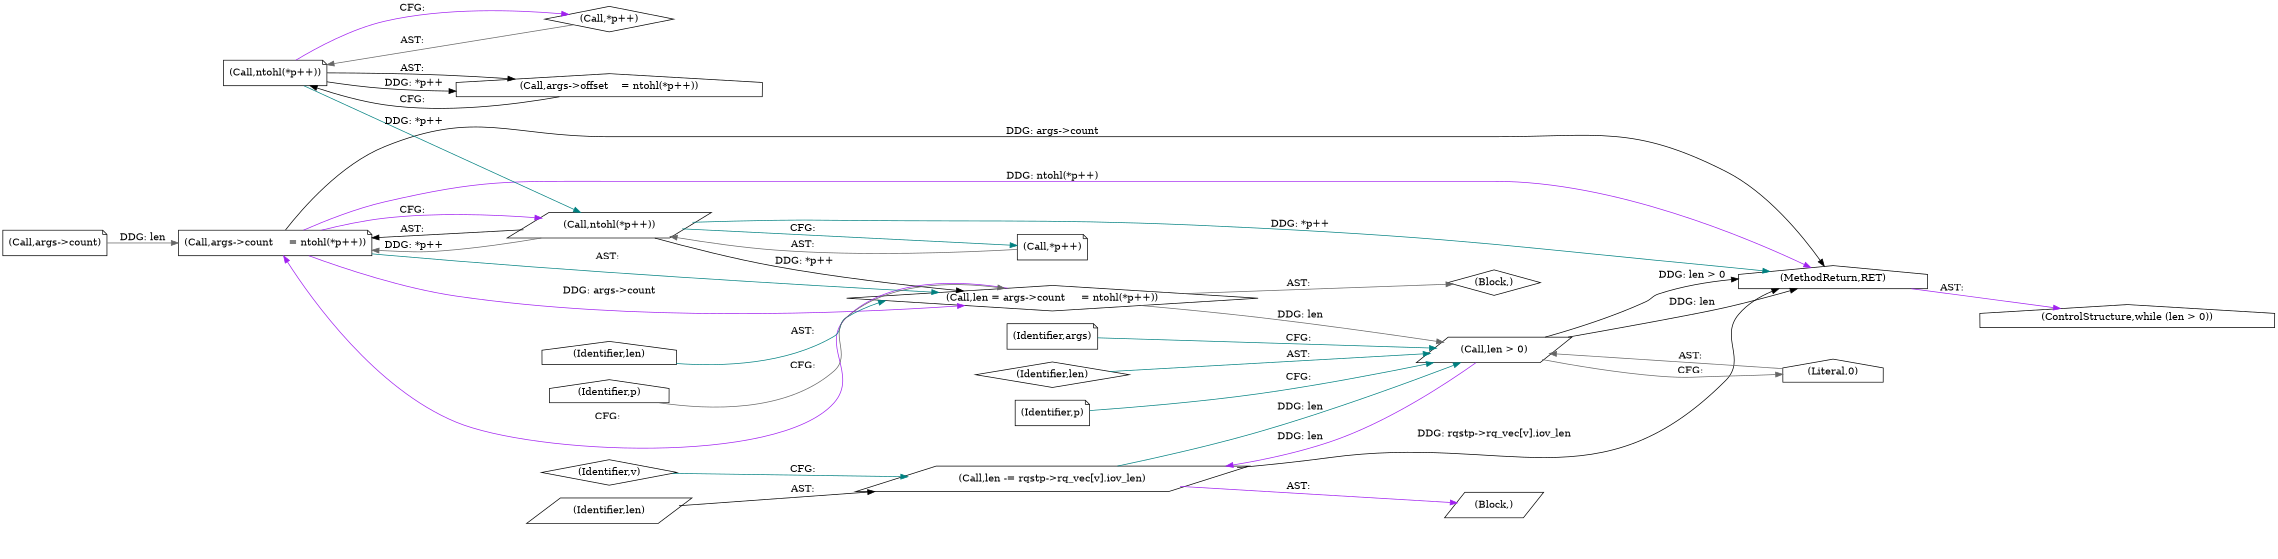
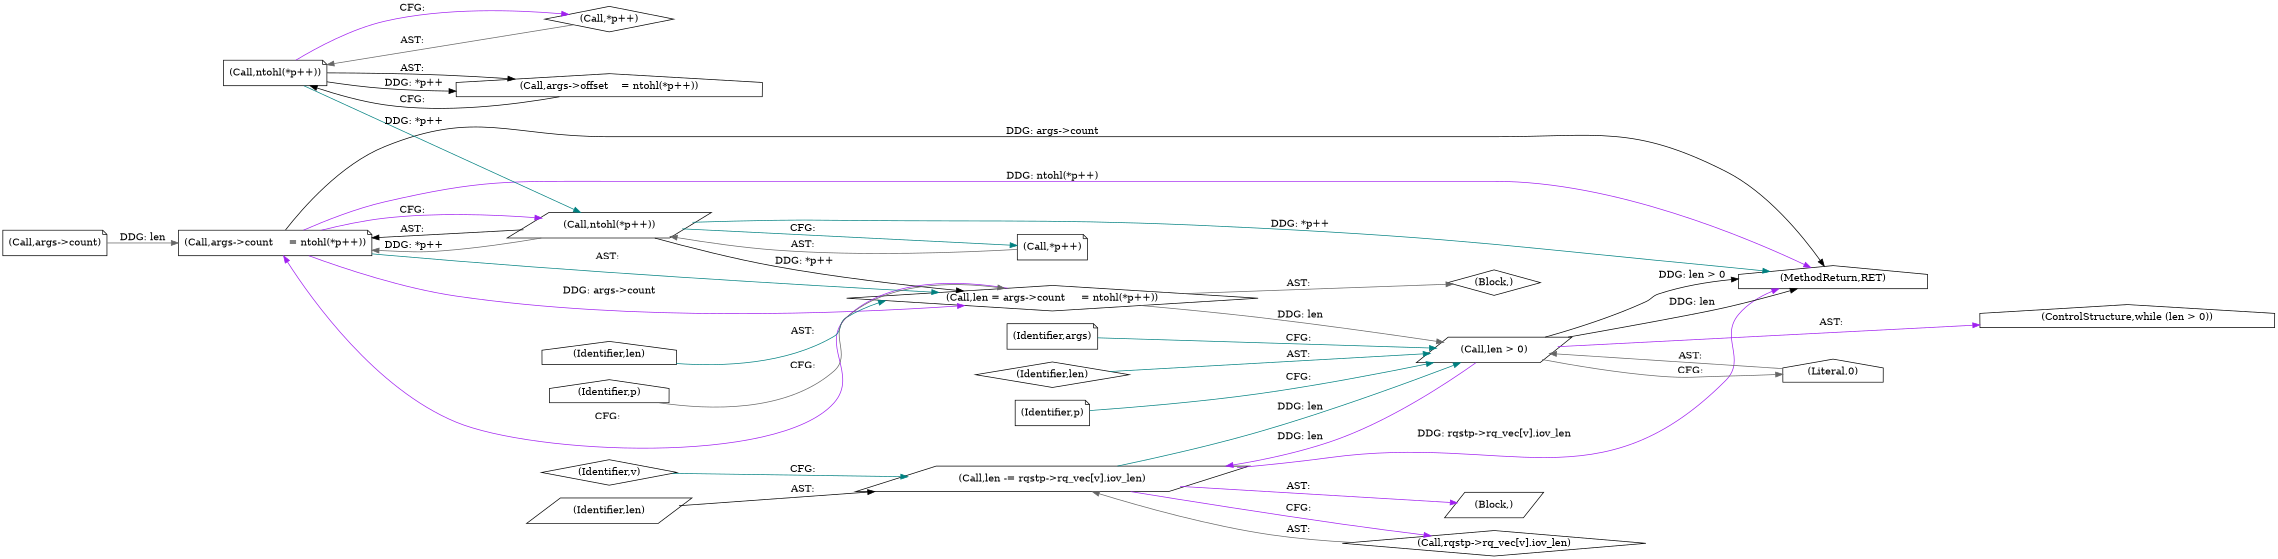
(1982, 298) -> (1765, 336)
(1547, 458) -> (1547, 458)
none -> (1494, 543)
